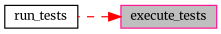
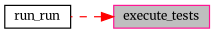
(41, 17) -> (38, 17)
